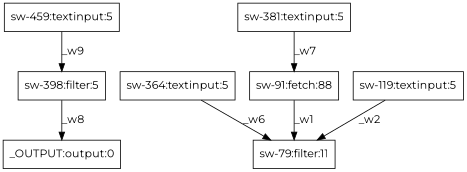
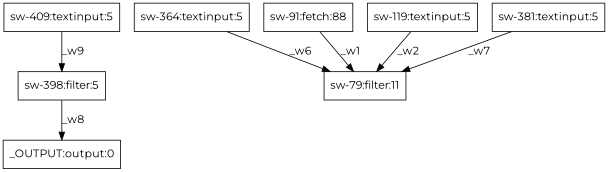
(62, 17) -> (62, 17)
(294, 48) -> (460, 50)
